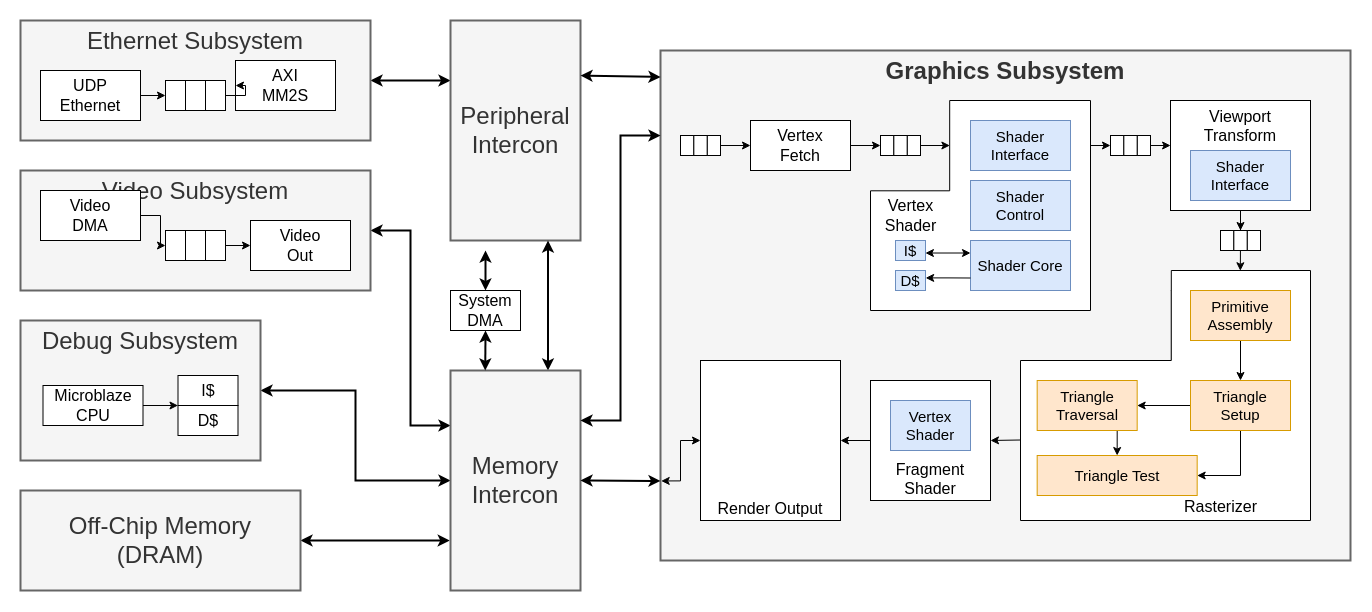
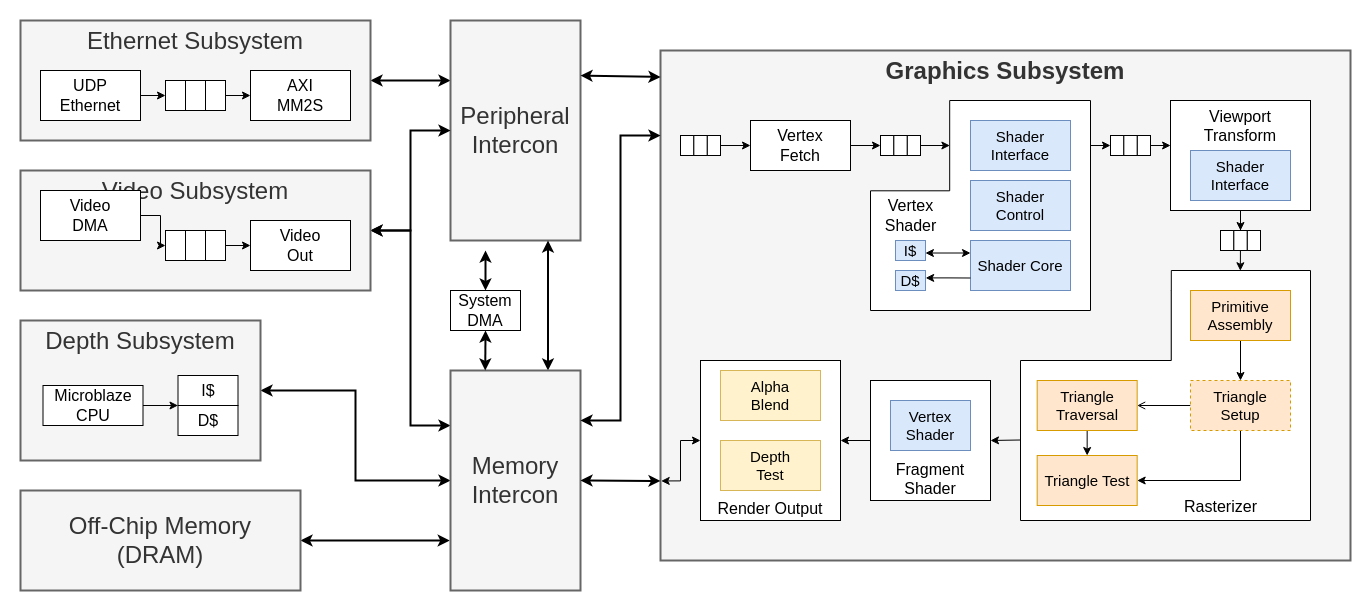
(286, 86) -> (301, 96)
none -> (411, 165)
(141, 342) -> (141, 342)
none -> (771, 396)
(1146, 406) -> (1143, 406)
(1241, 406) -> (1241, 406)
none -> (771, 466)
(1117, 476) -> (1087, 481)
